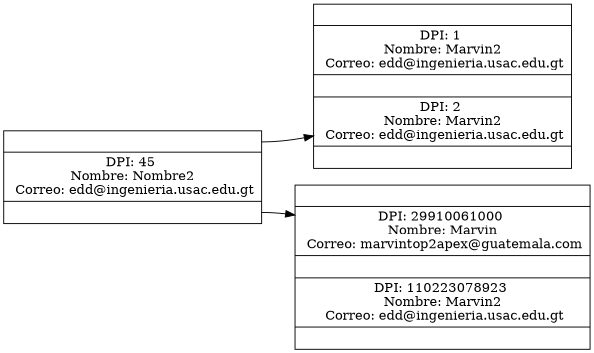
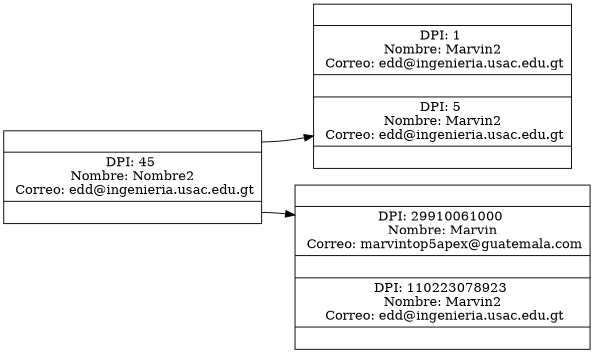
(443, 107) -> (443, 107)
(443, 244) -> (443, 244)
